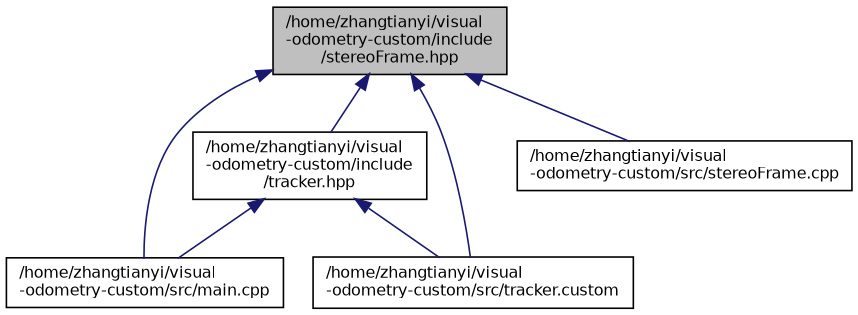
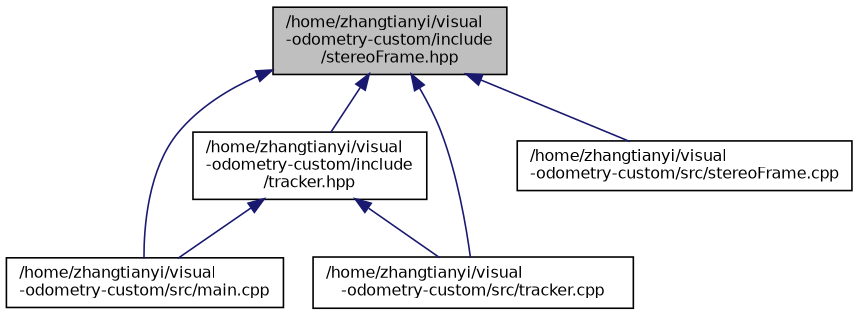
(473, 283) -> (473, 283)
